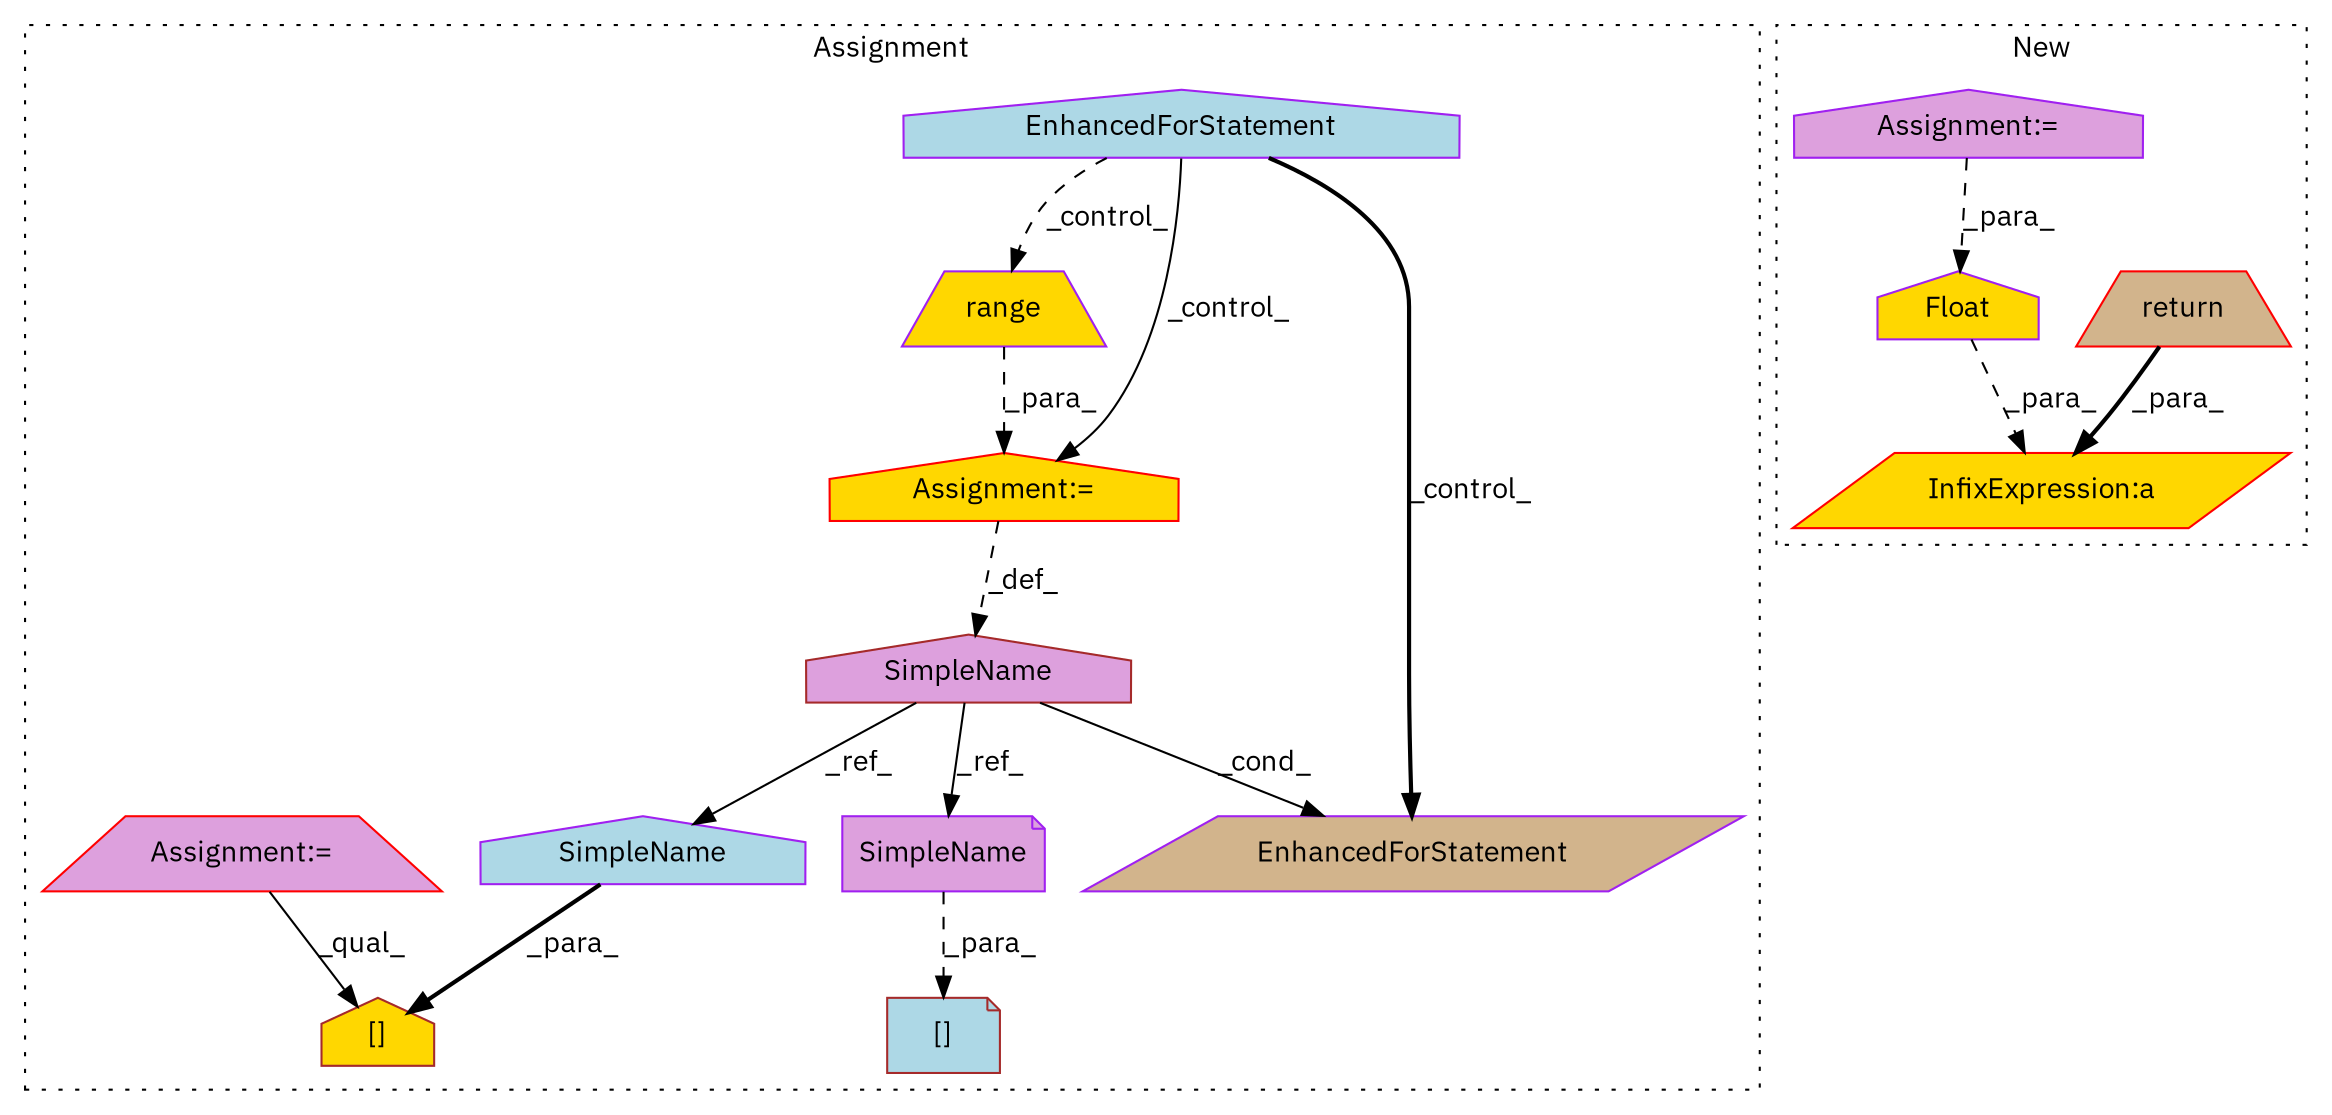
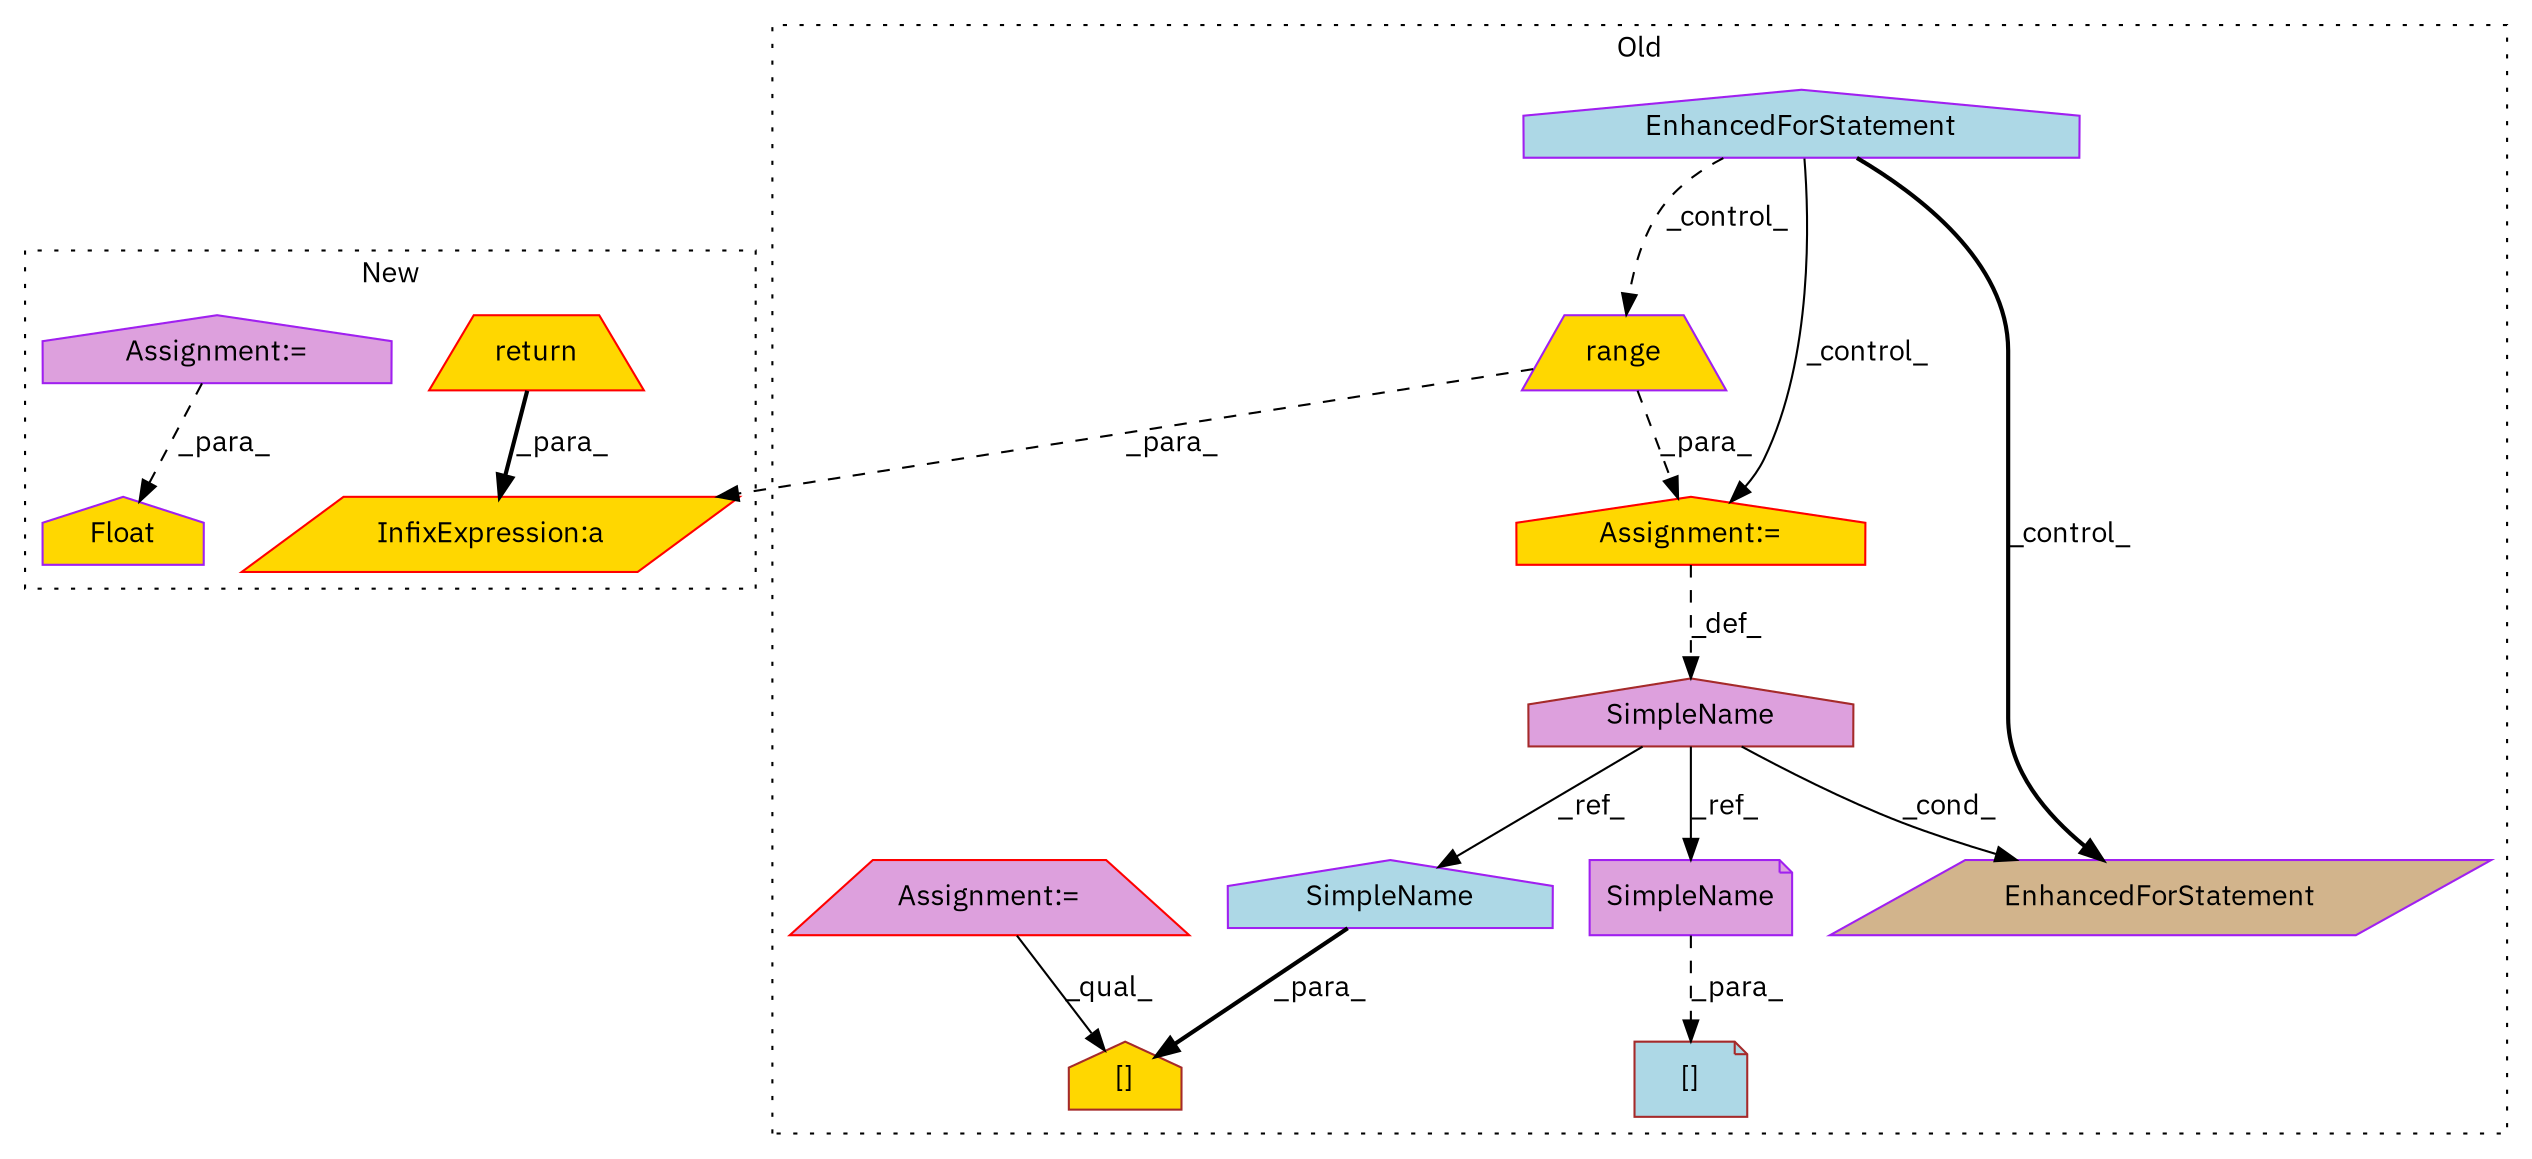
(892, 49) -> (1640, 49)
(2184, 309) -> (536, 353)
(1994, 386) -> (1136, 431)
